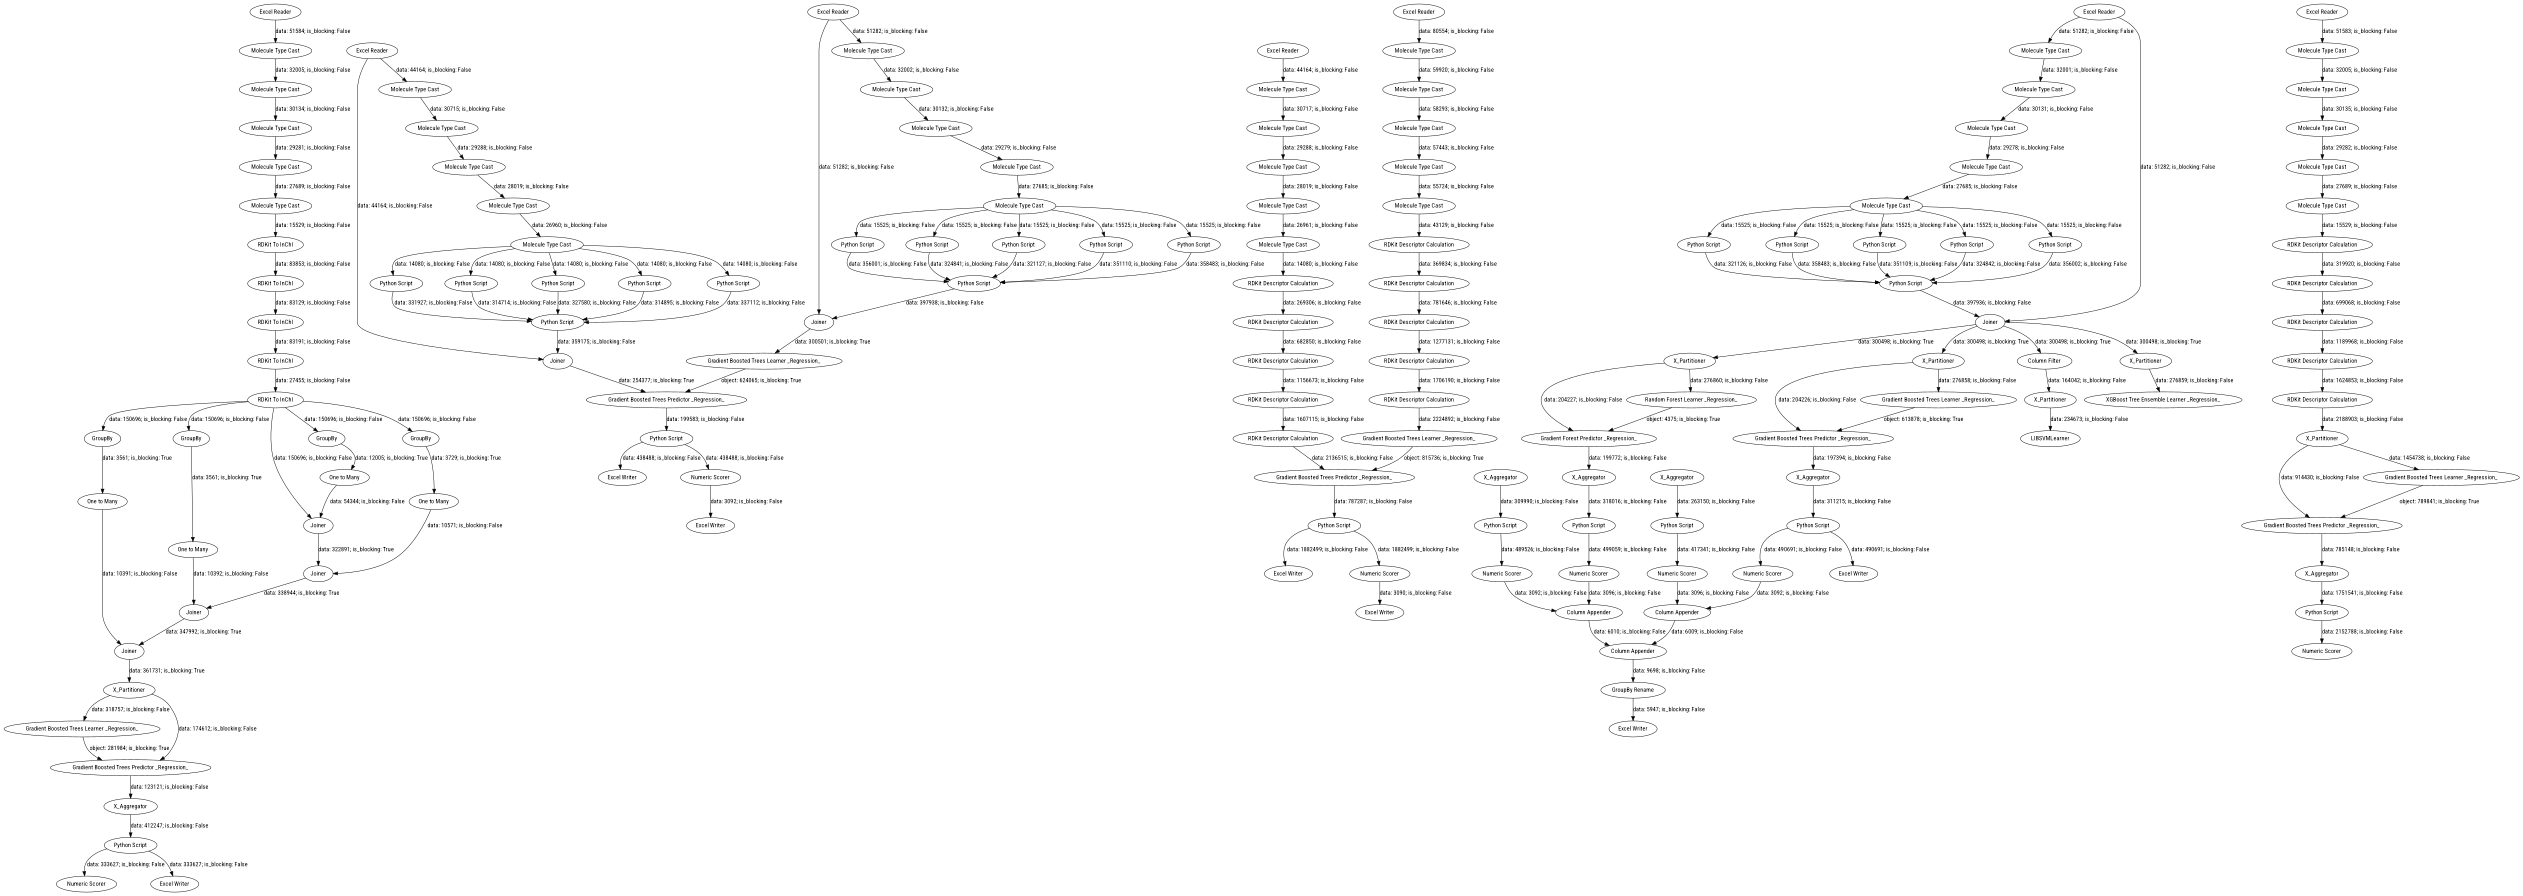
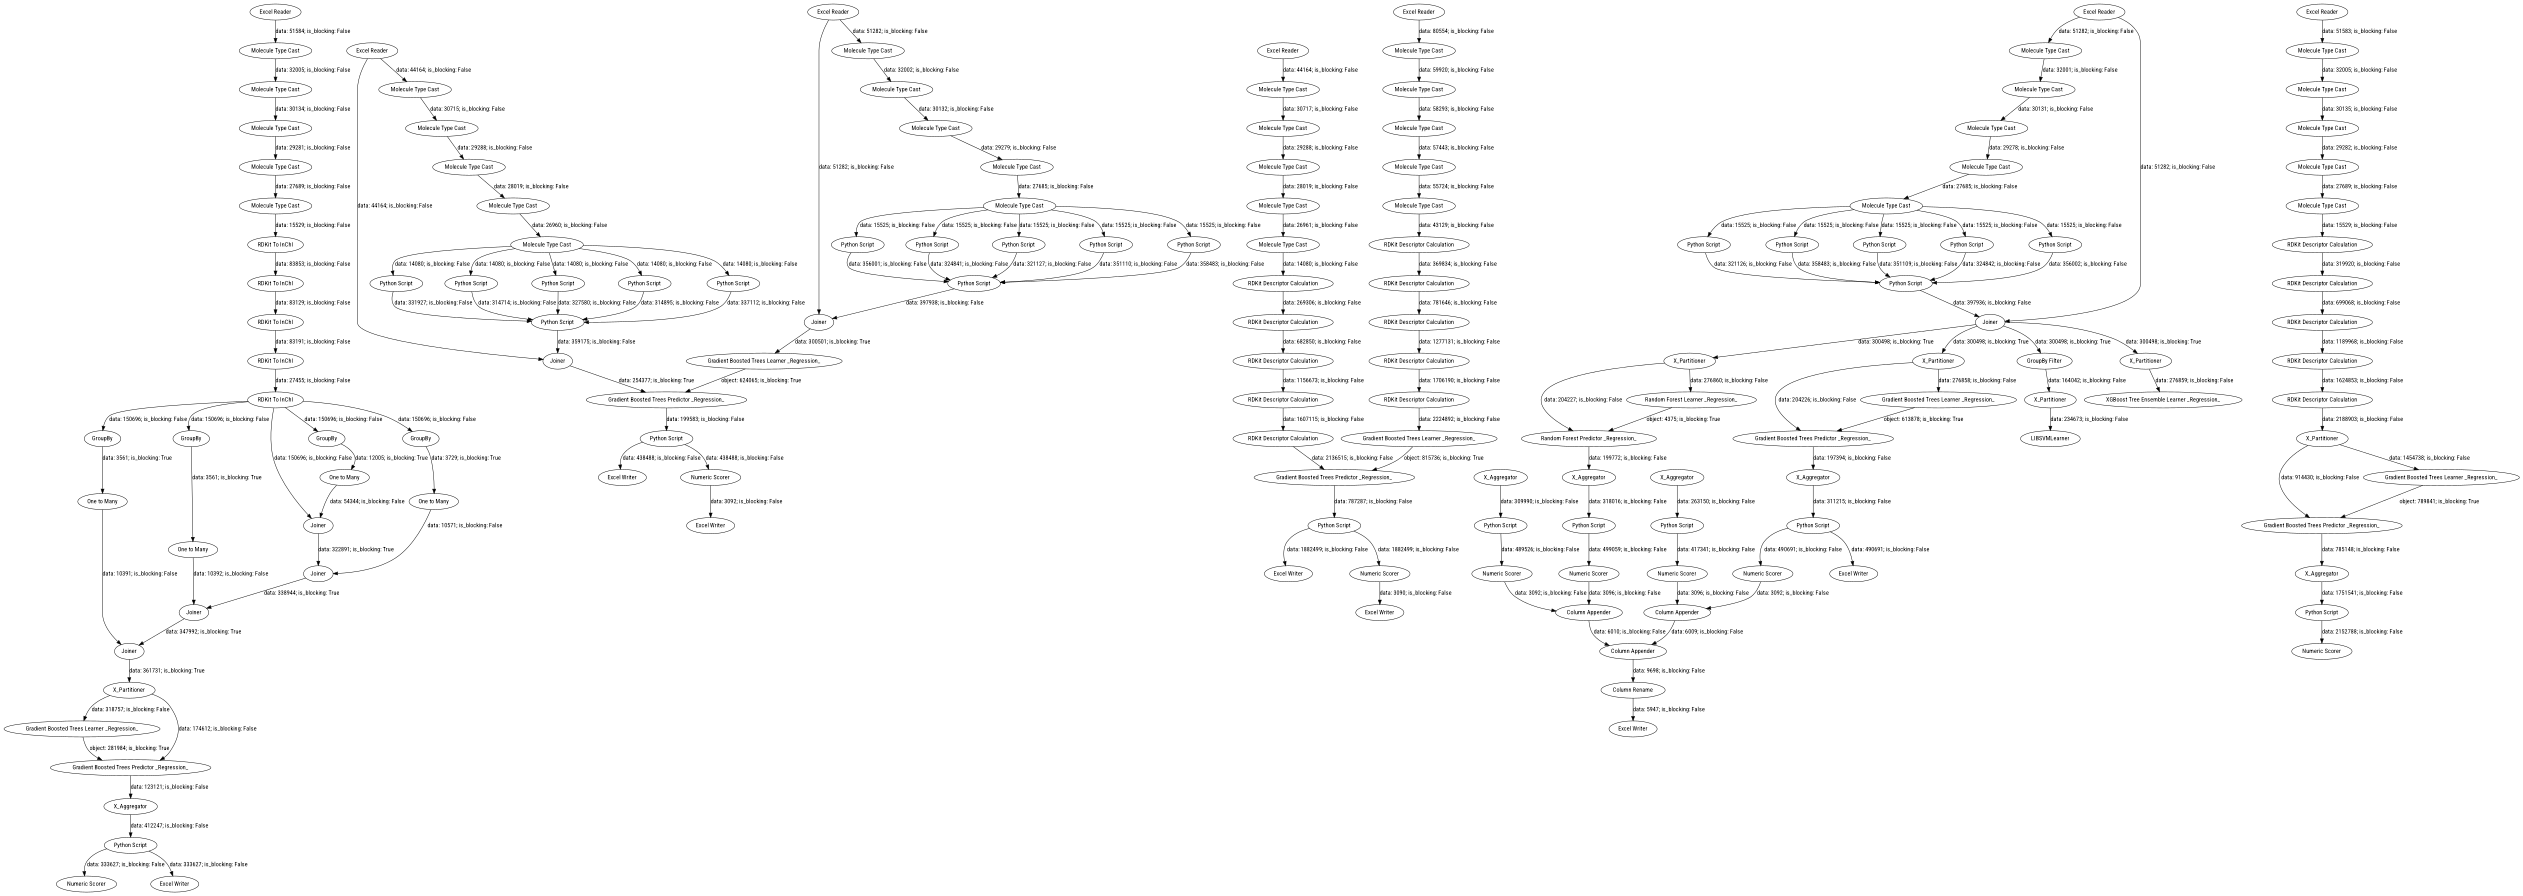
(2045, 361) -> (2045, 361)
(1589, 439) -> (1589, 439)
(1633, 690) -> (1633, 690)
